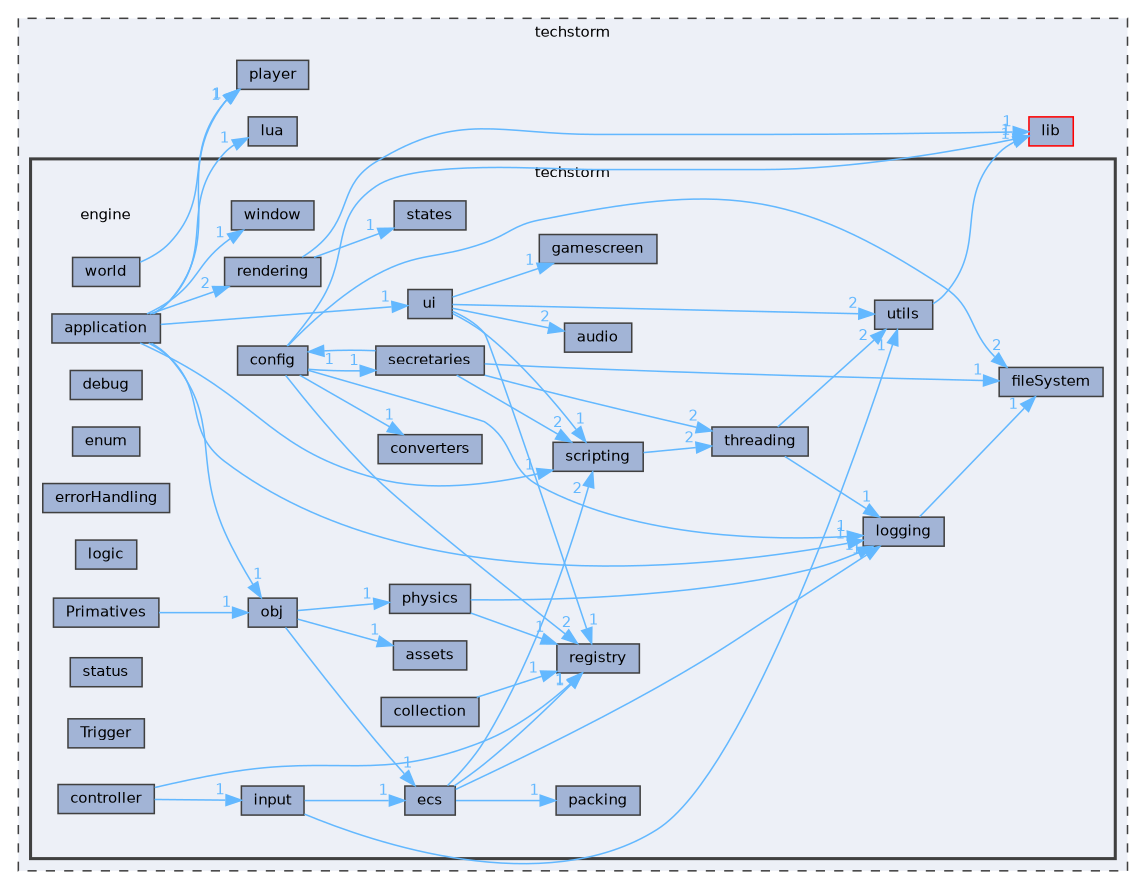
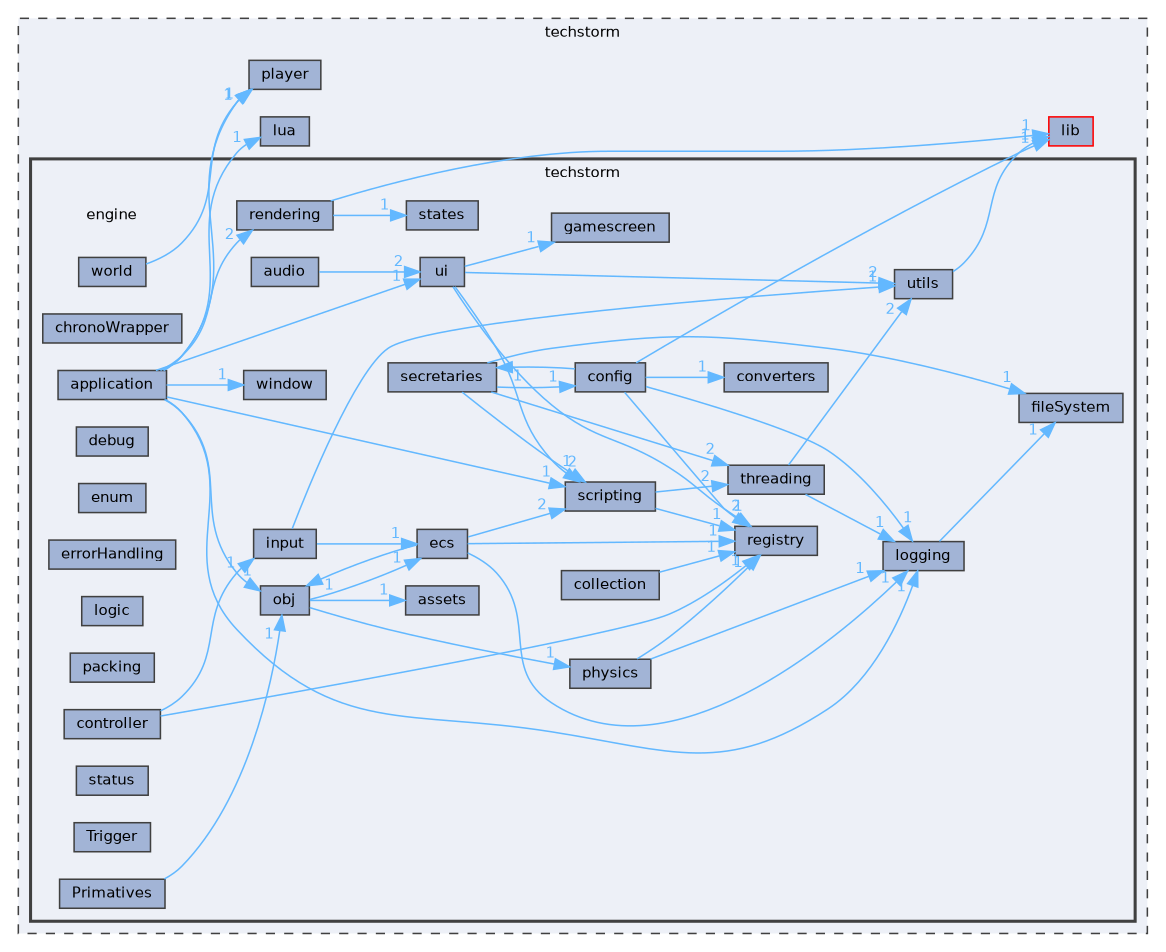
(651, 202) -> none
(501, 318) -> (362, 272)
none -> (112, 328)
none -> (687, 517)
(498, 801) -> (368, 560)
